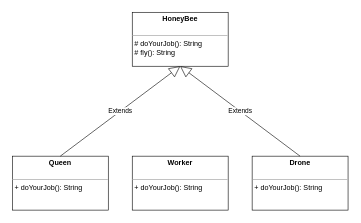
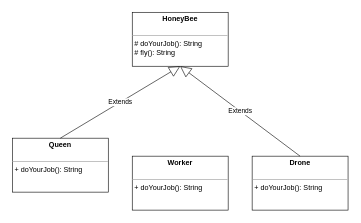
(60, 183) -> (60, 165)
